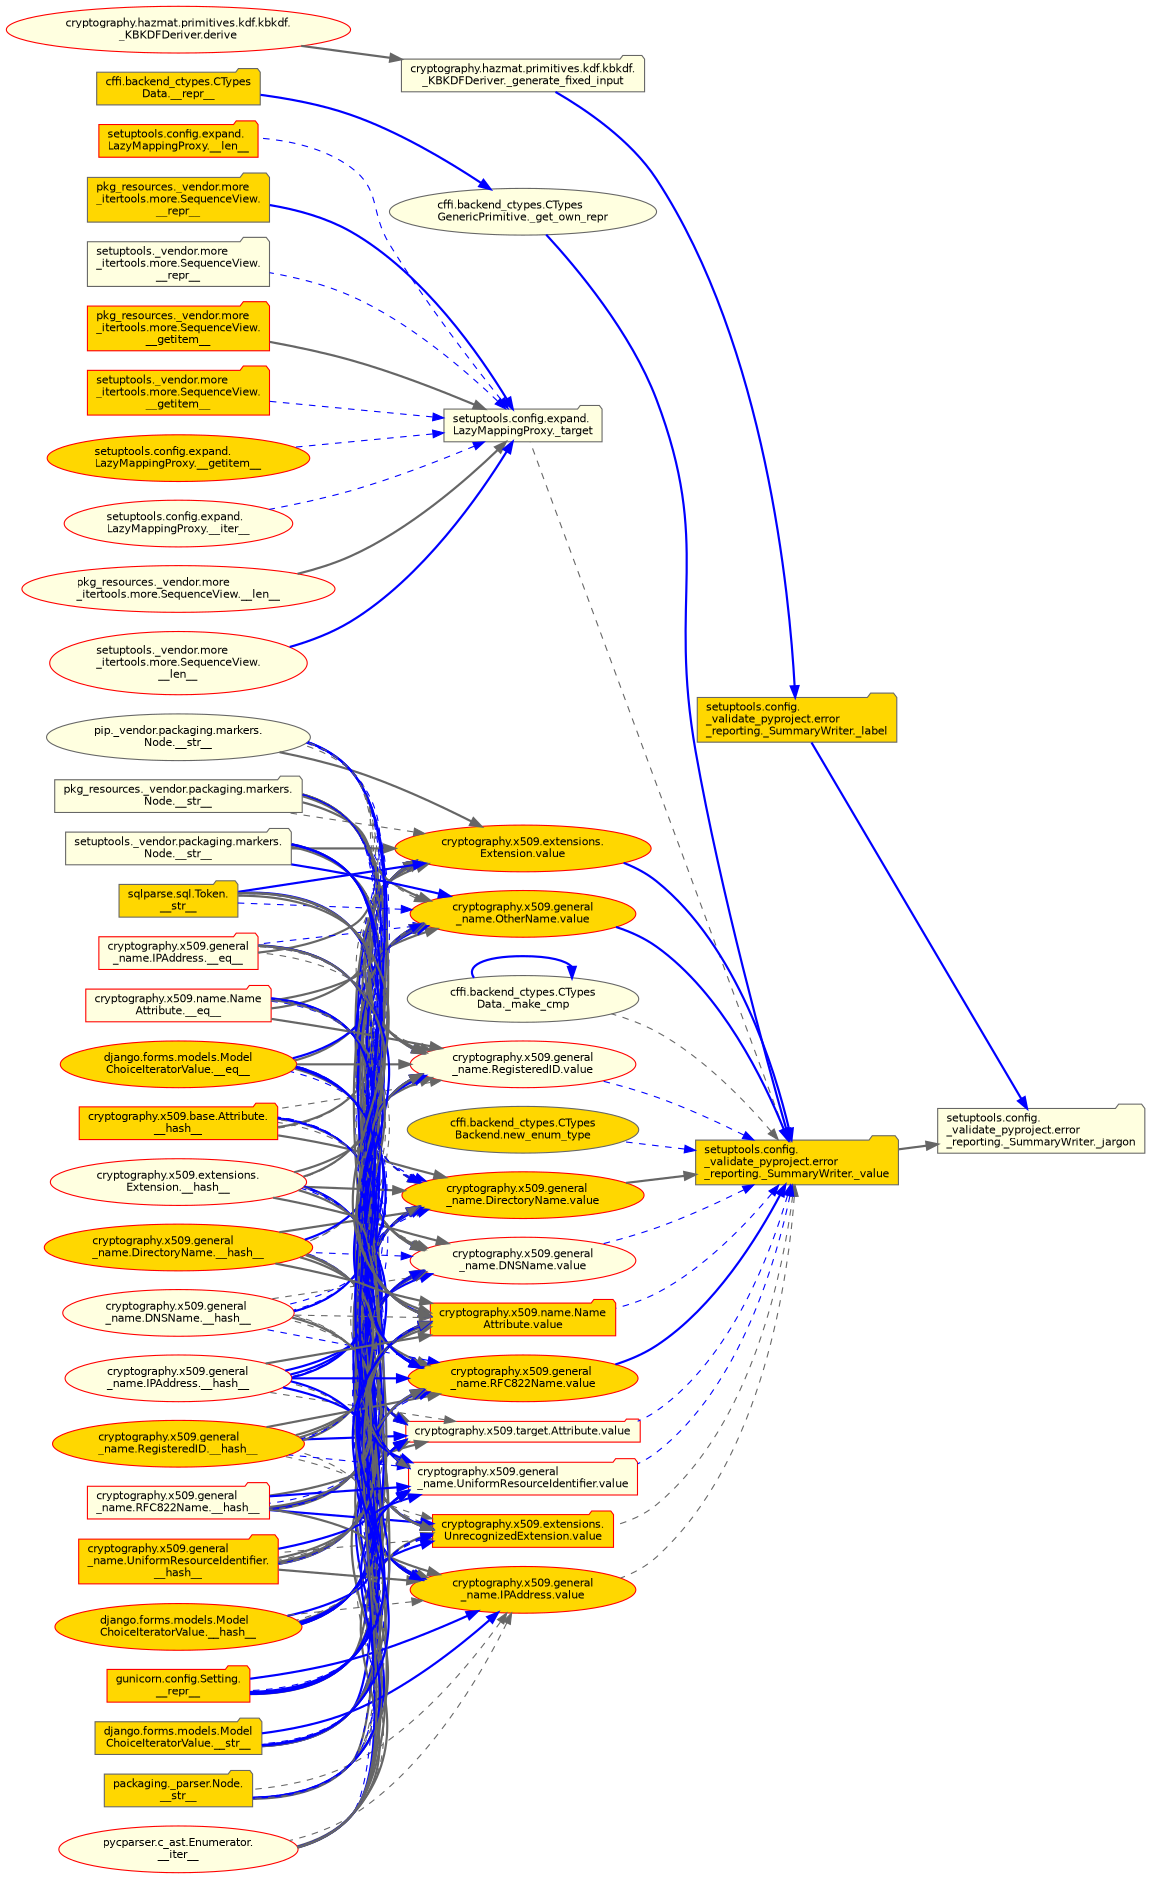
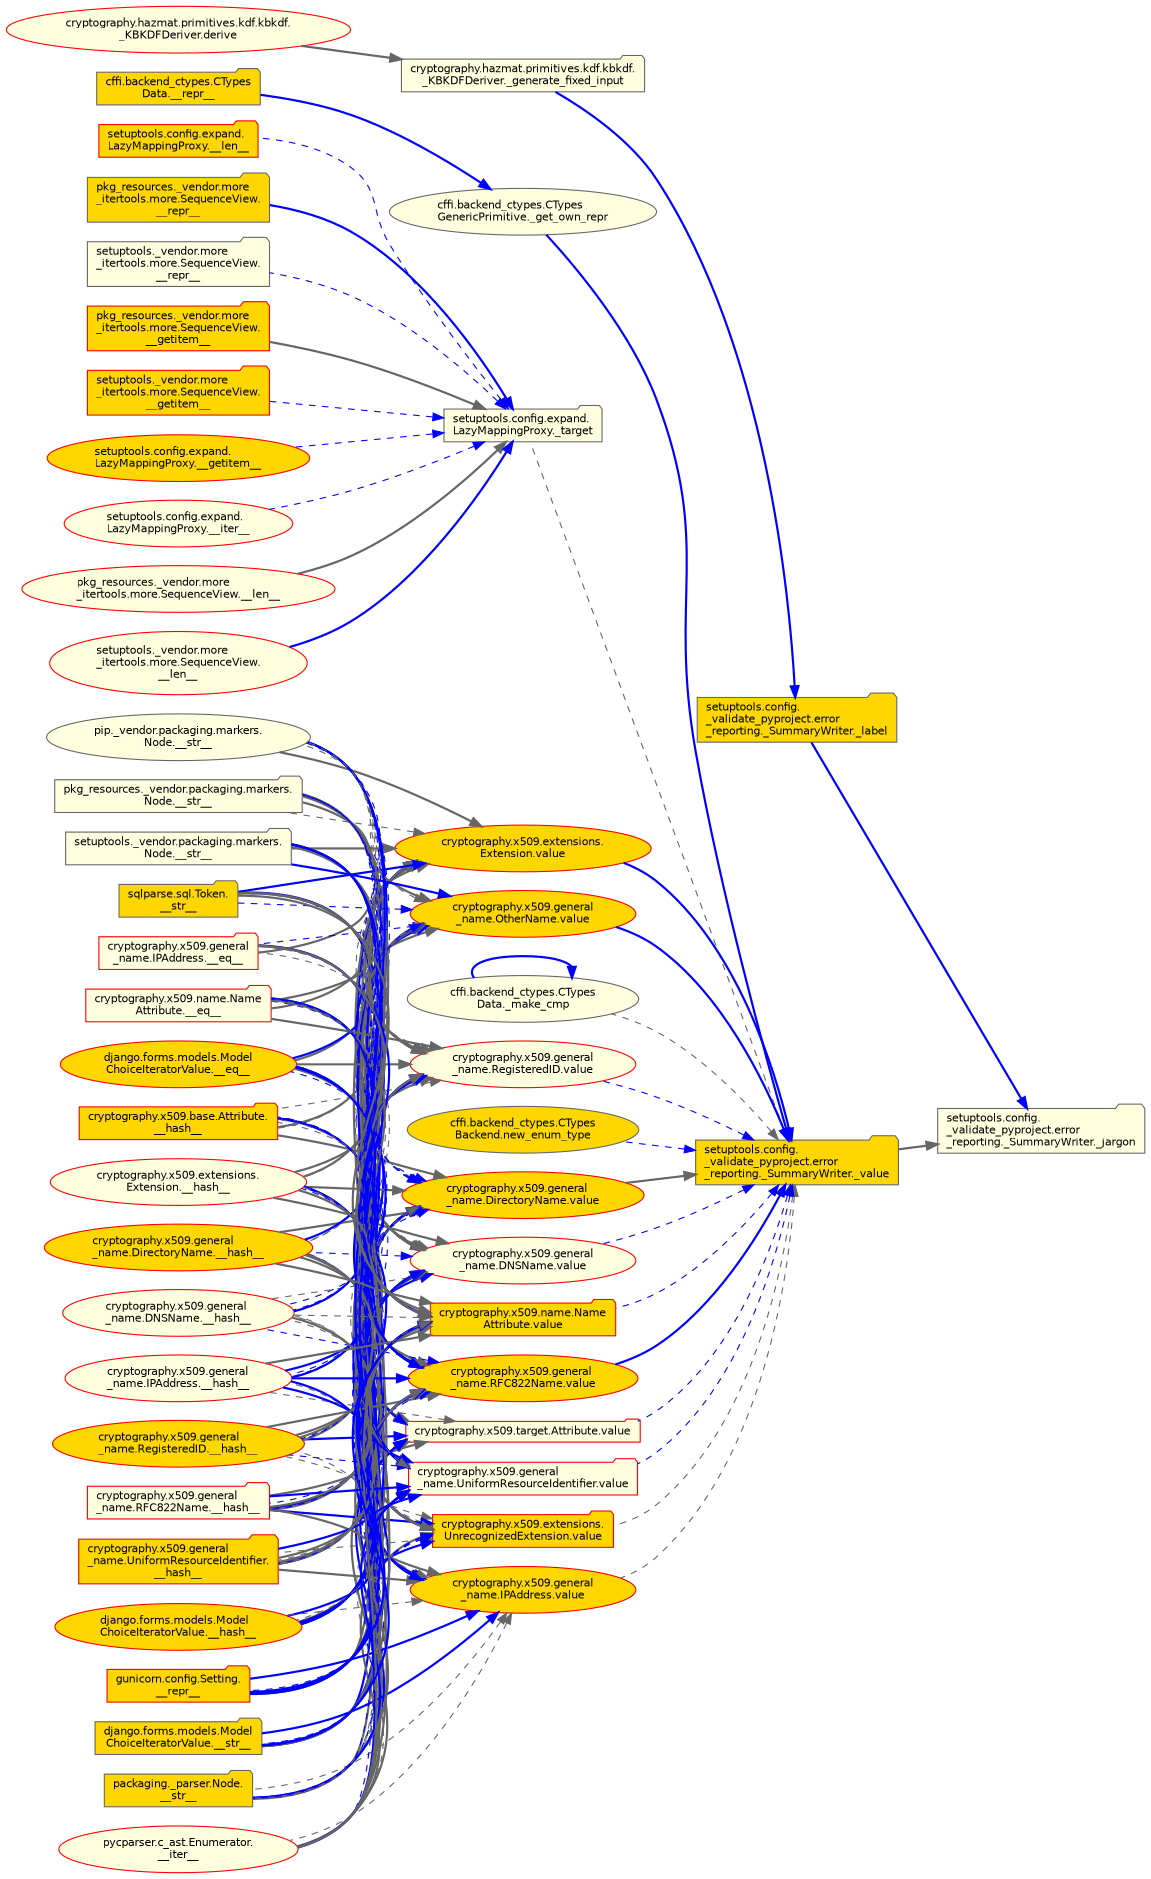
(370, 1307) -> (370, 1307)
(372, 1352) -> (372, 1352)
